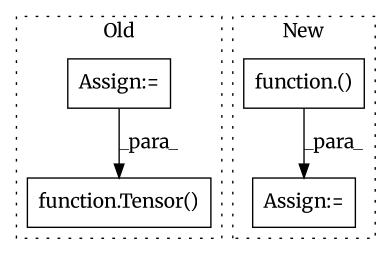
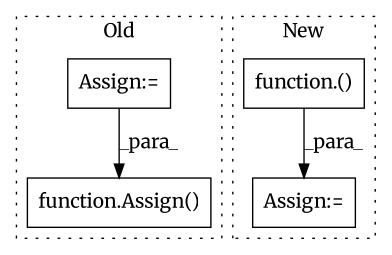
(119, 203) -> (119, 203)
